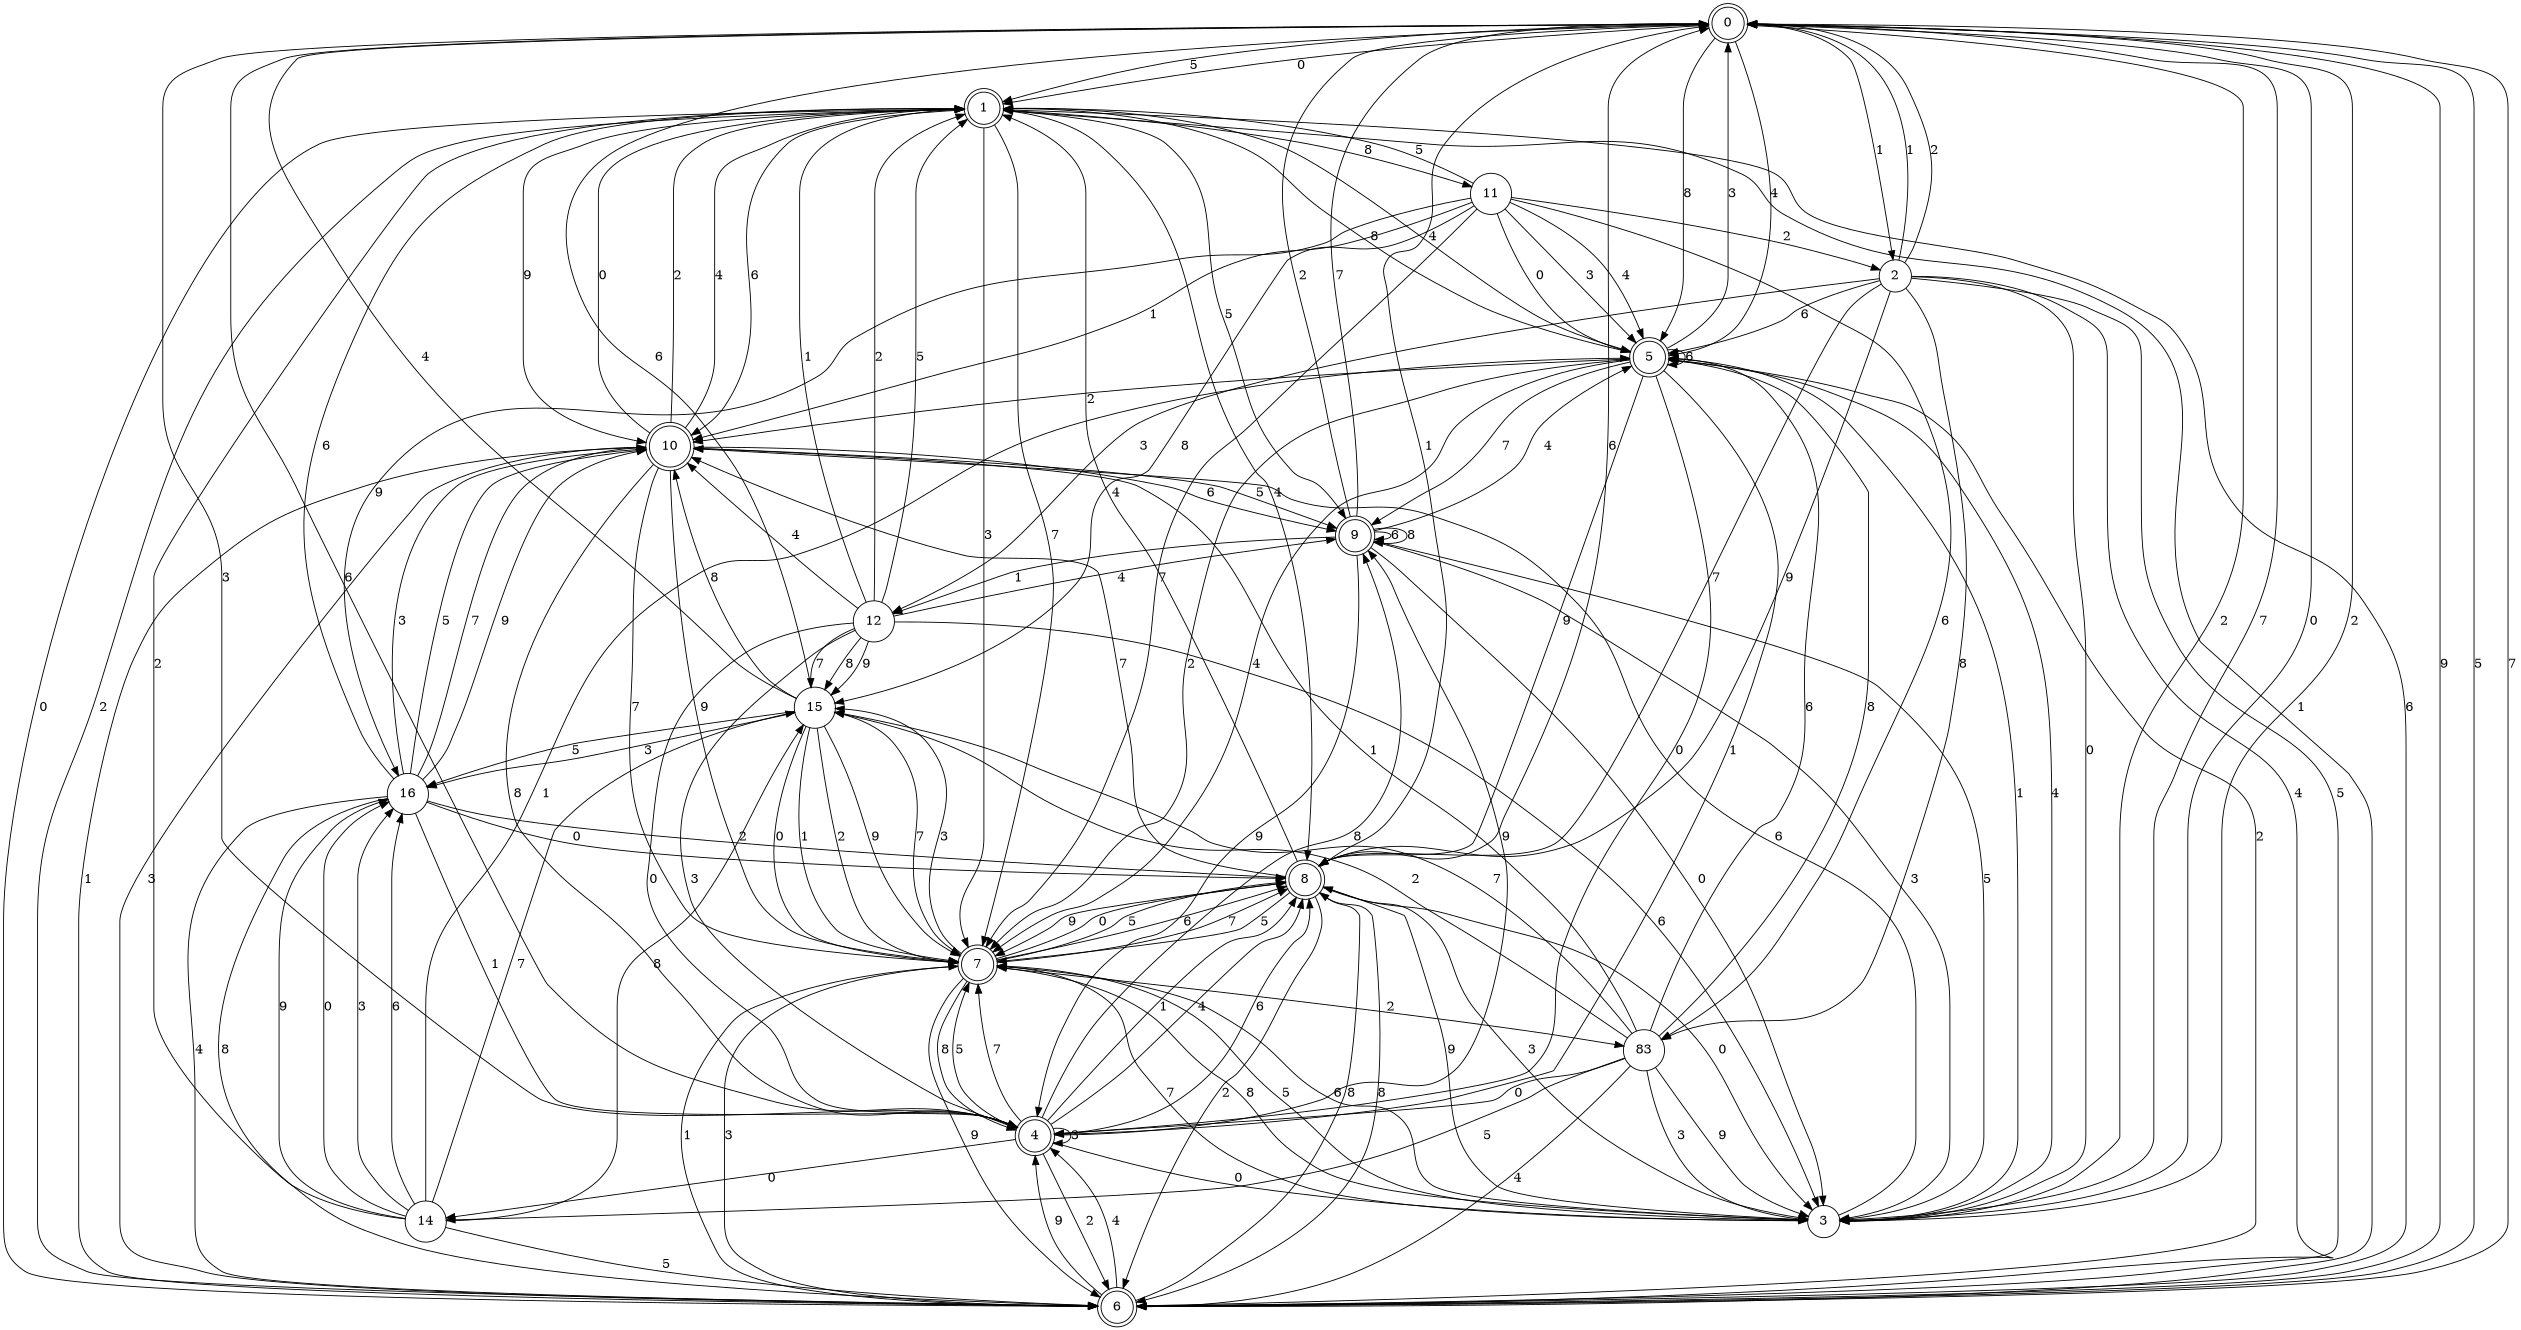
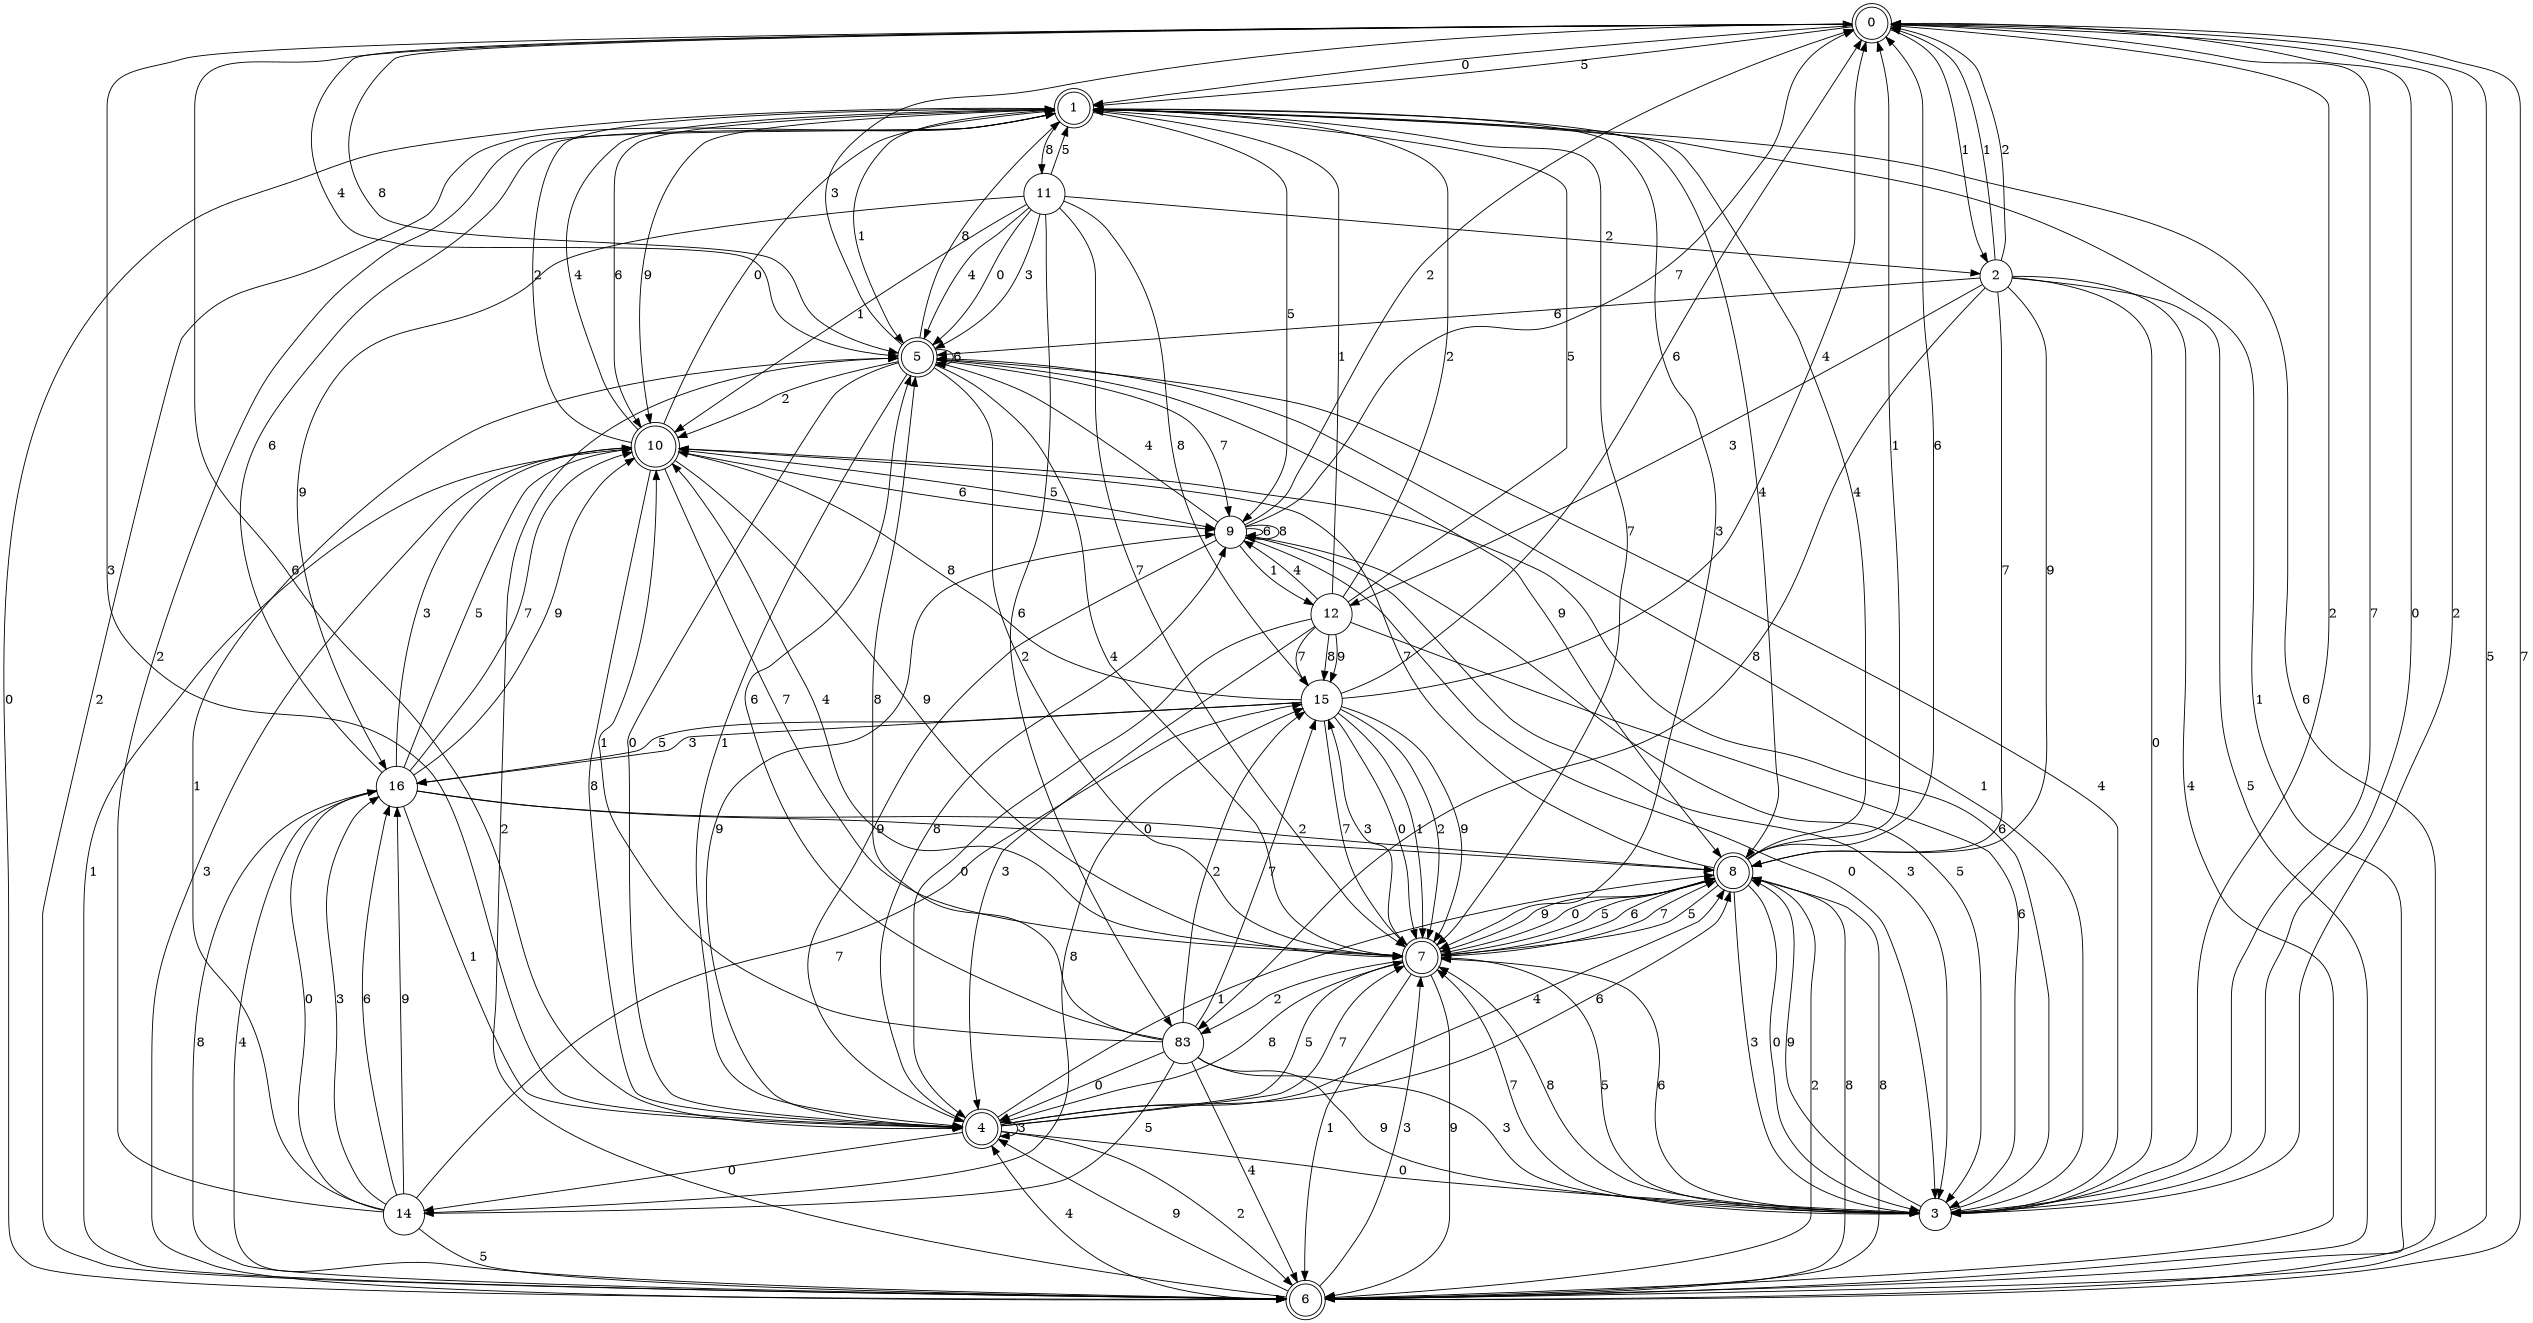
(1433, 237) -> (862, 237)
(1355, 536) -> (1230, 532)
(779, 544) -> (943, 850)
(2440, 968) -> none
